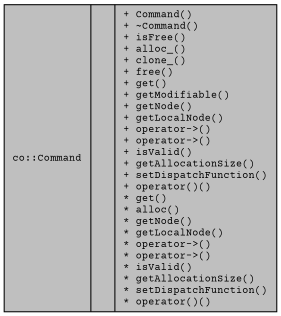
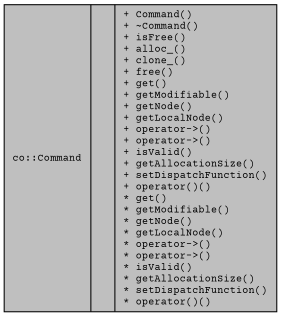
(152, 209) -> (177, 209)
